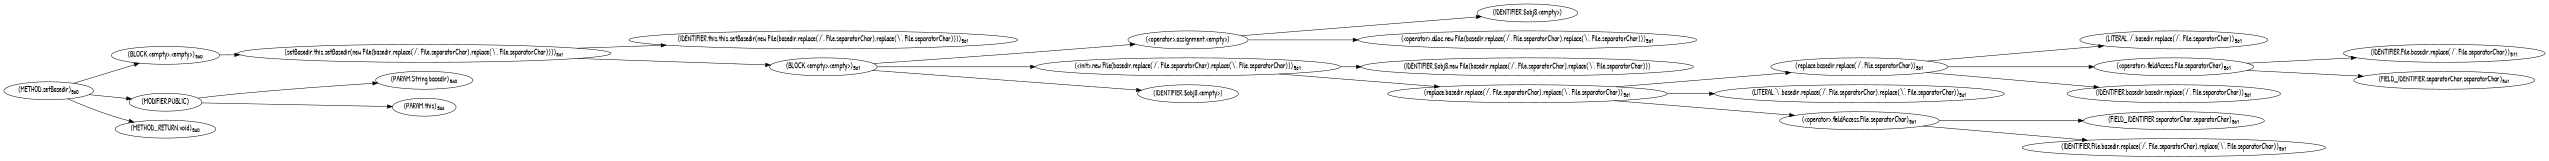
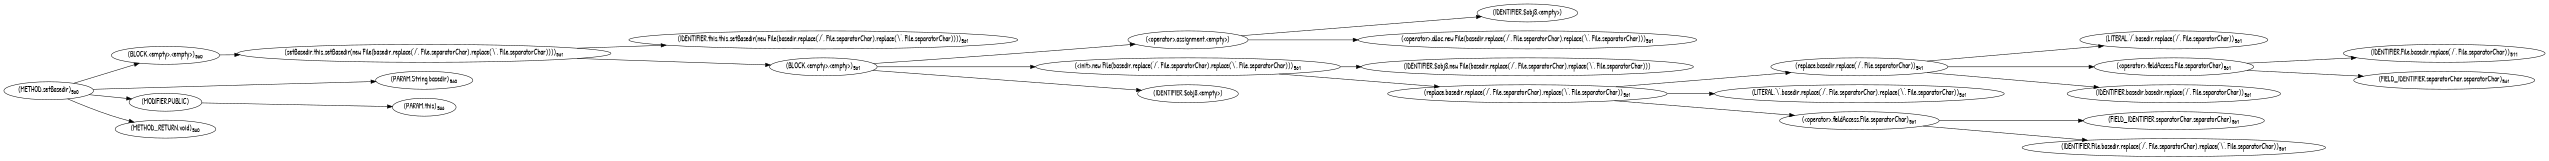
(1920, 66) -> (1920, 66)
(285, 90) -> (232, 85)
